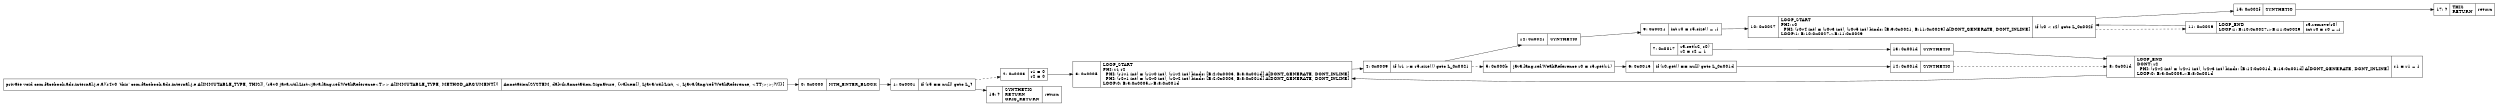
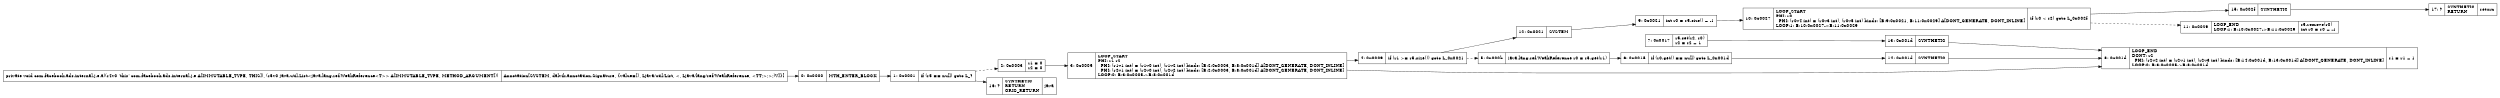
(2458, 7) -> (2461, 7)
(2142, 25) -> none
(1564, 39) -> (1559, 32)
(2029, 67) -> (2023, 58)
(1731, 81) -> (1723, 73)
(1052, 94) -> (1049, 86)
